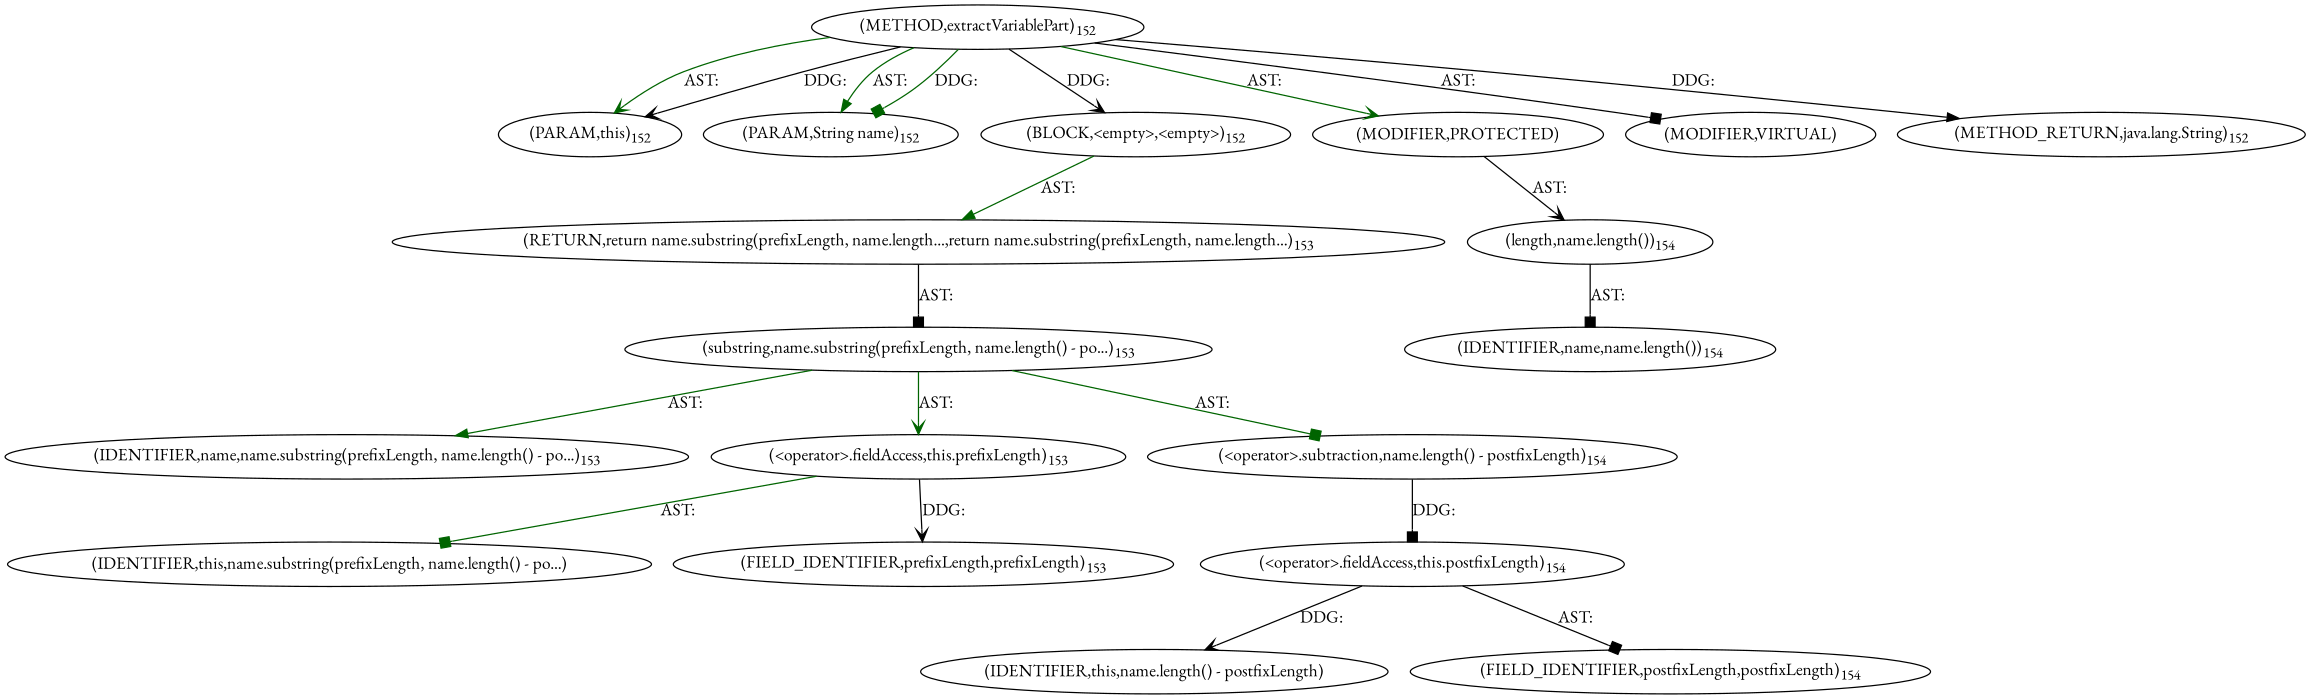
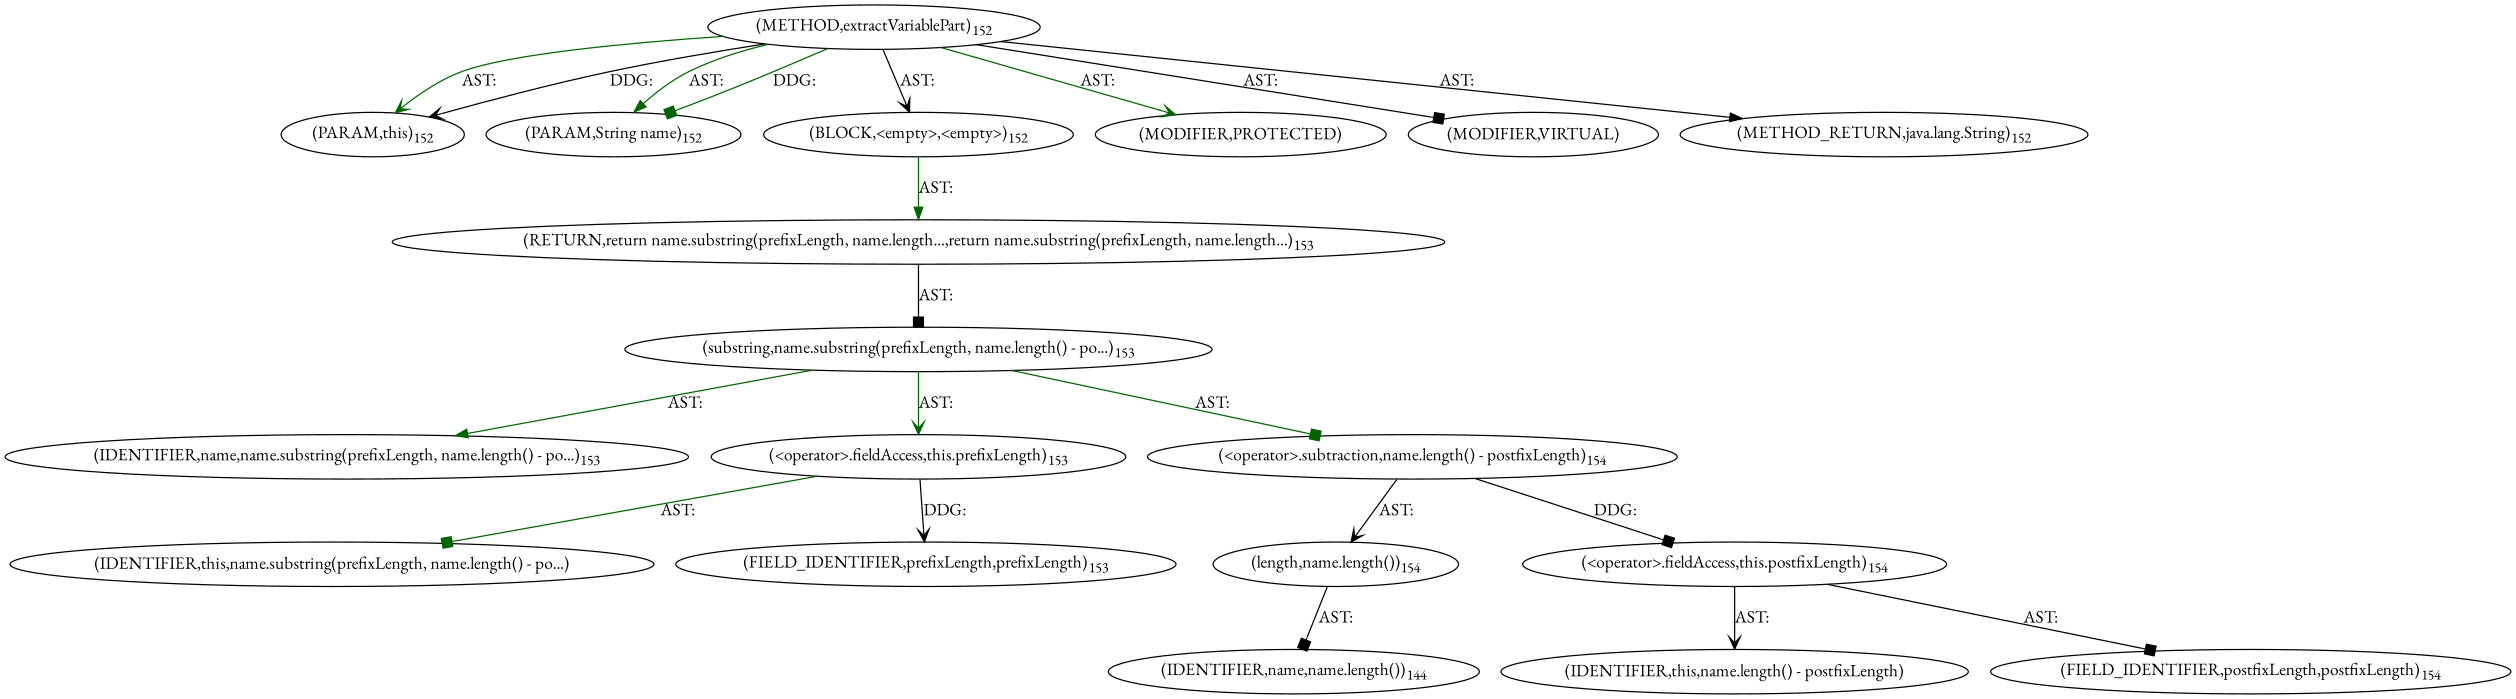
(1091, 81) -> (920, 81)
(1696, 81) -> (1459, 81)
(1519, 184) -> (1378, 506)
(1713, 348) -> (1417, 670)
(1324, 618) -> (1754, 618)
